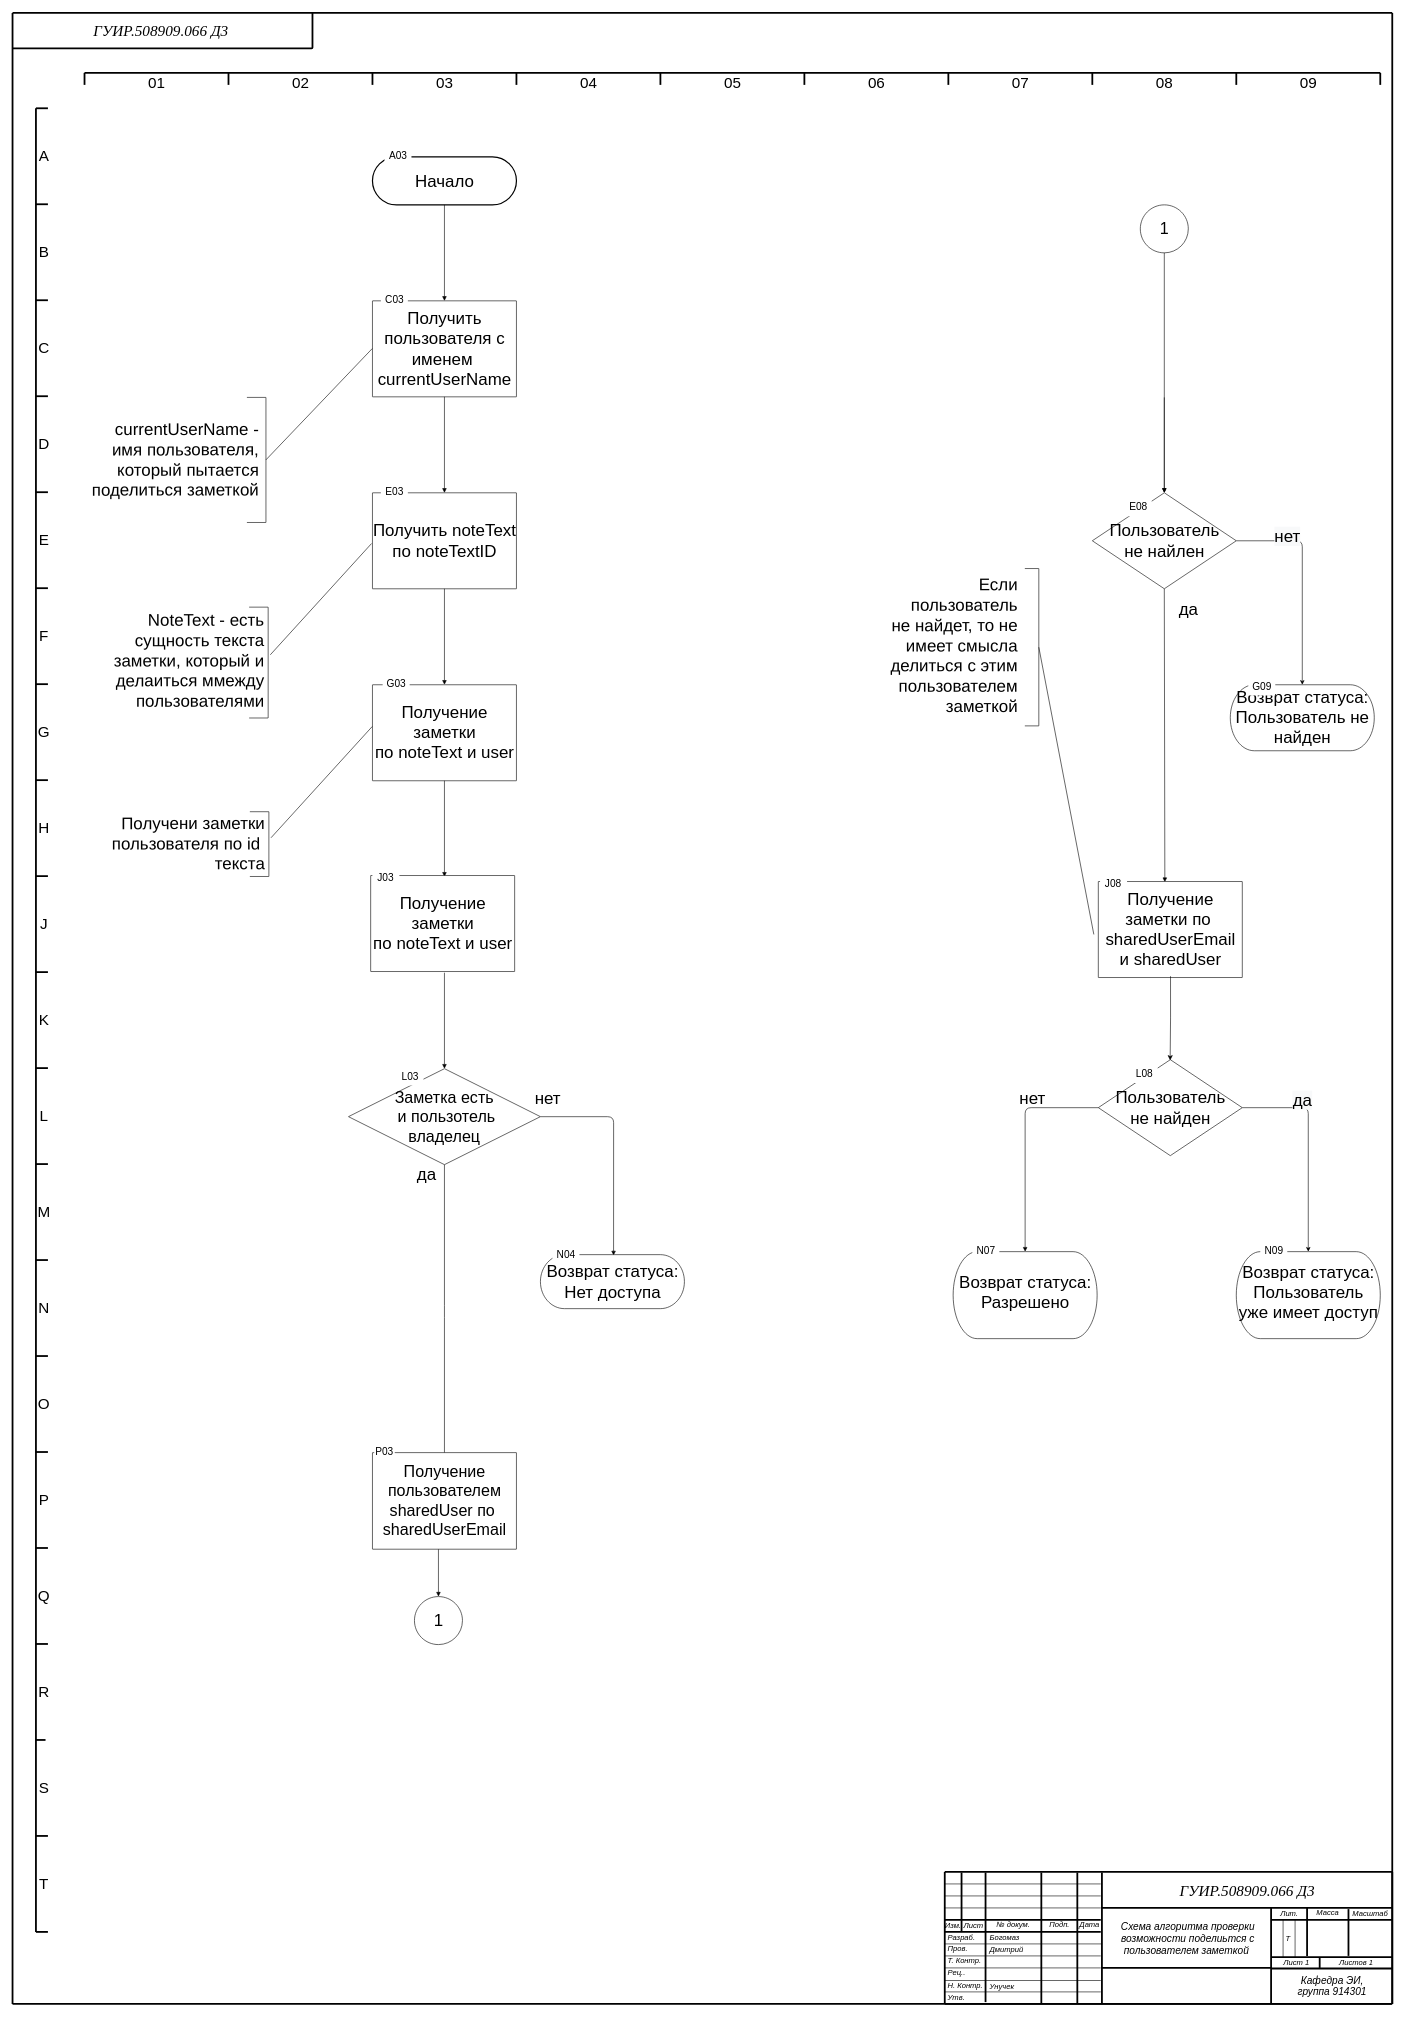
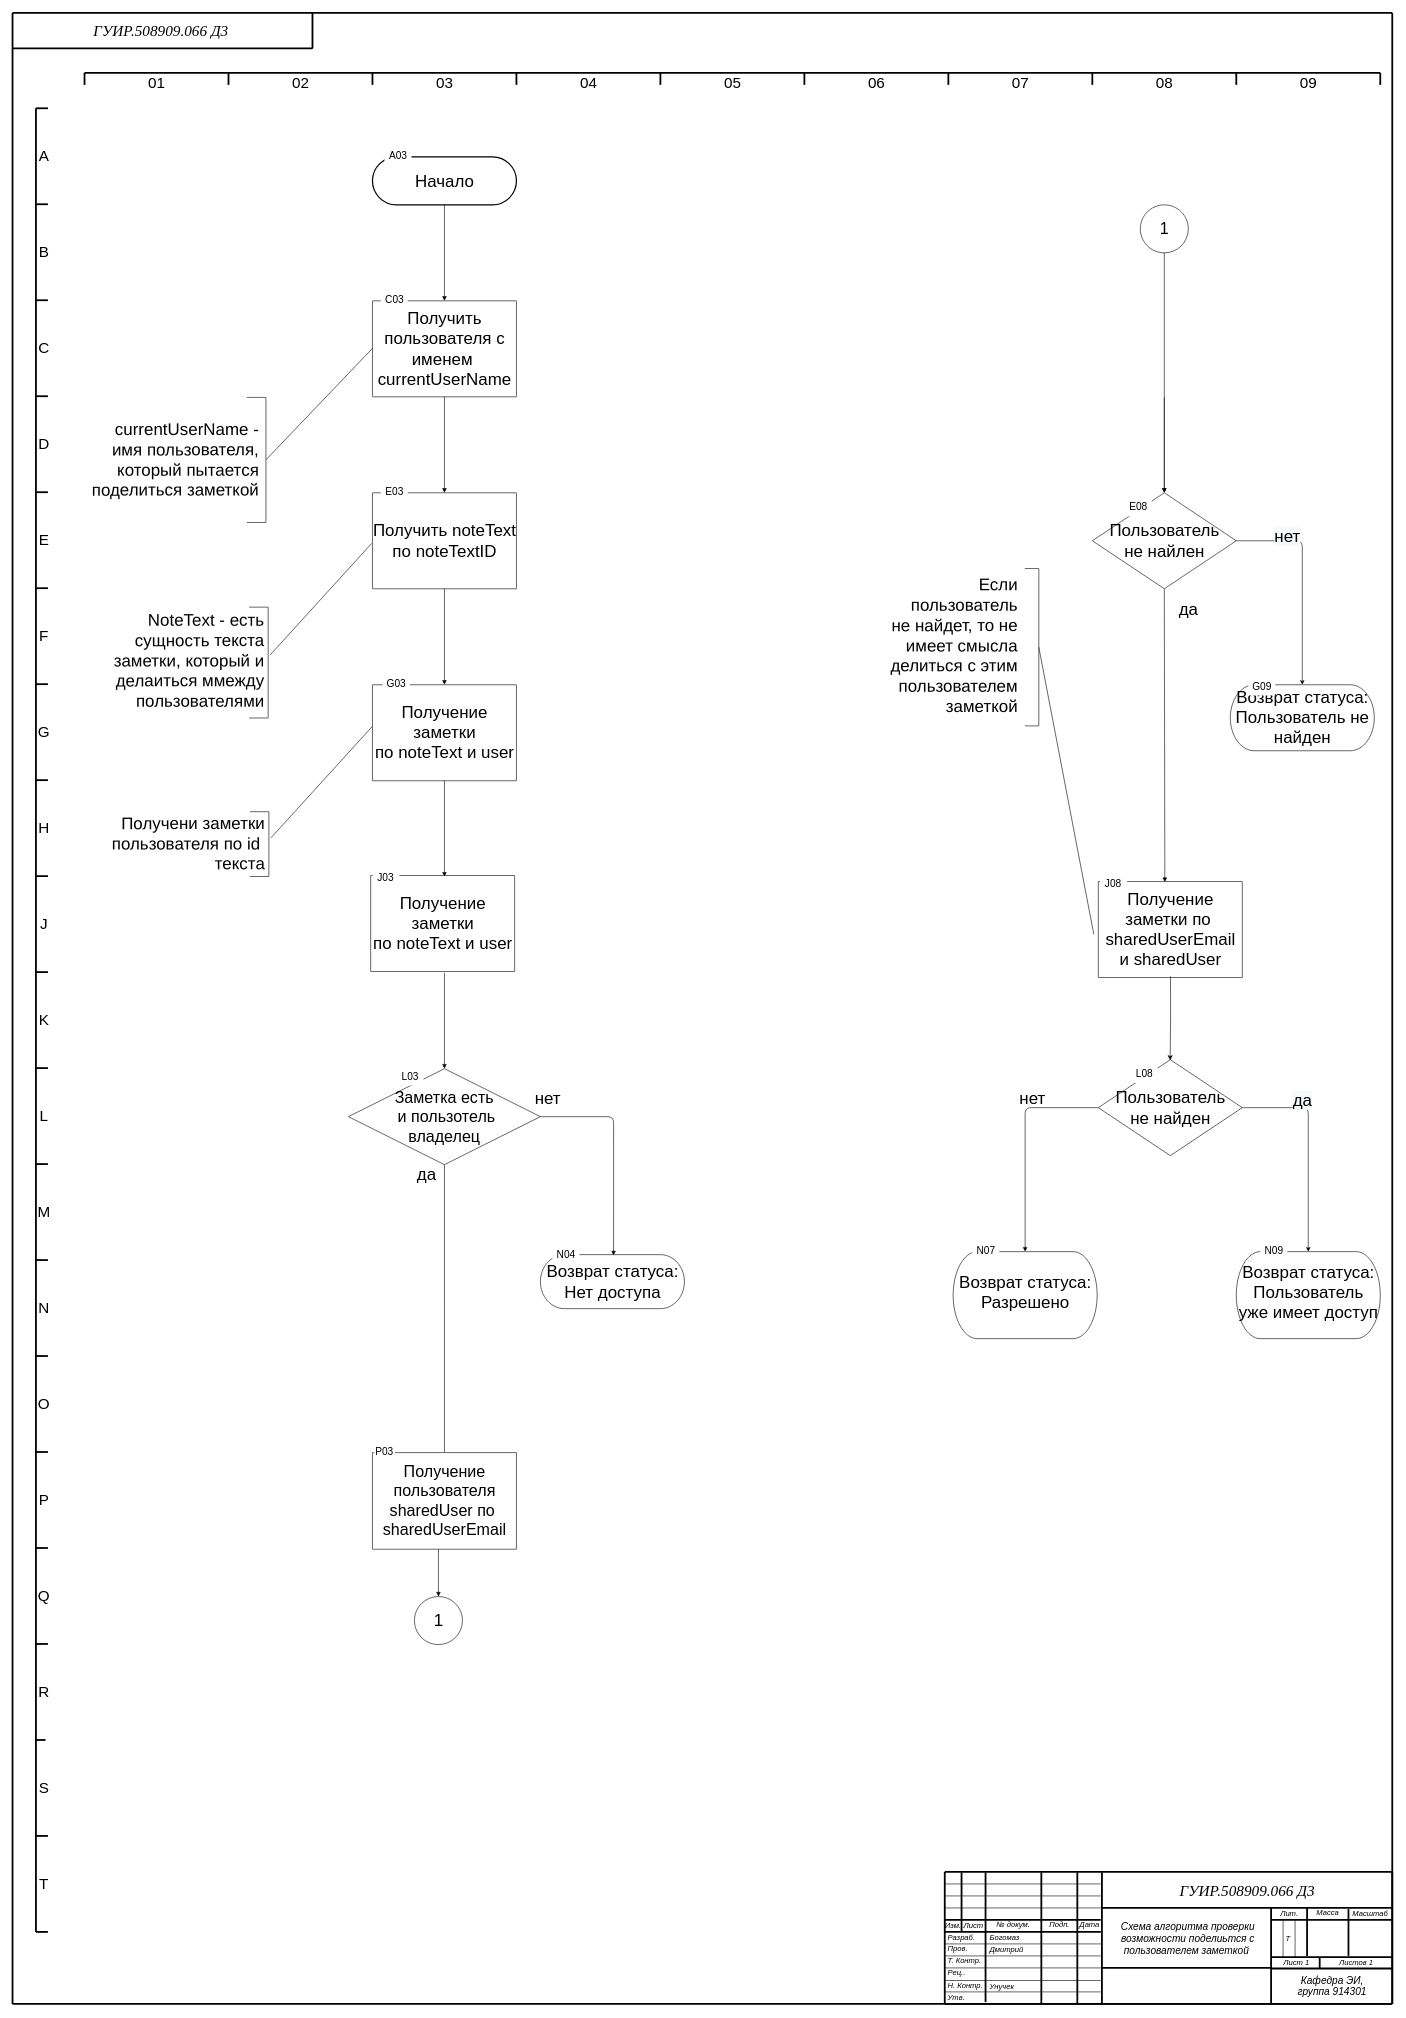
(445, 1501) -> (445, 1501)
